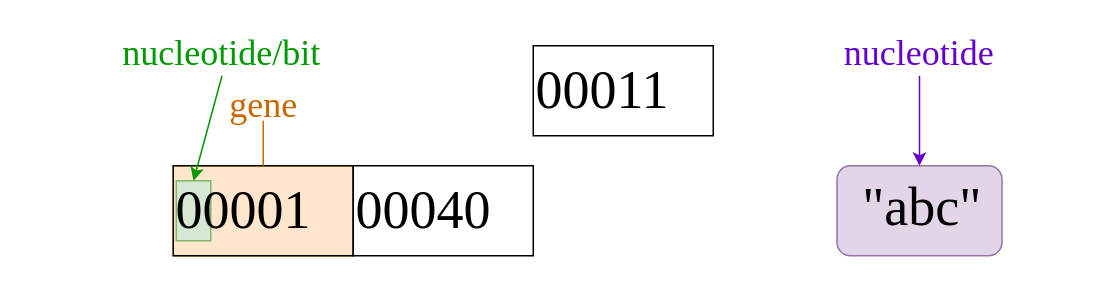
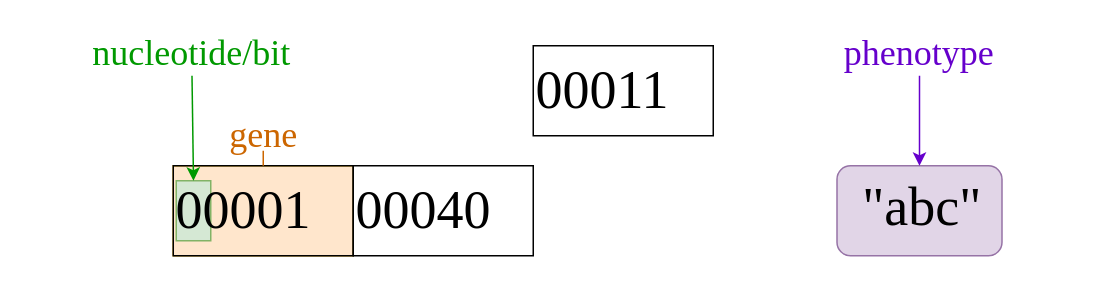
(222, 53) -> (192, 53)
(920, 53) -> (920, 53)
(263, 106) -> (263, 136)
